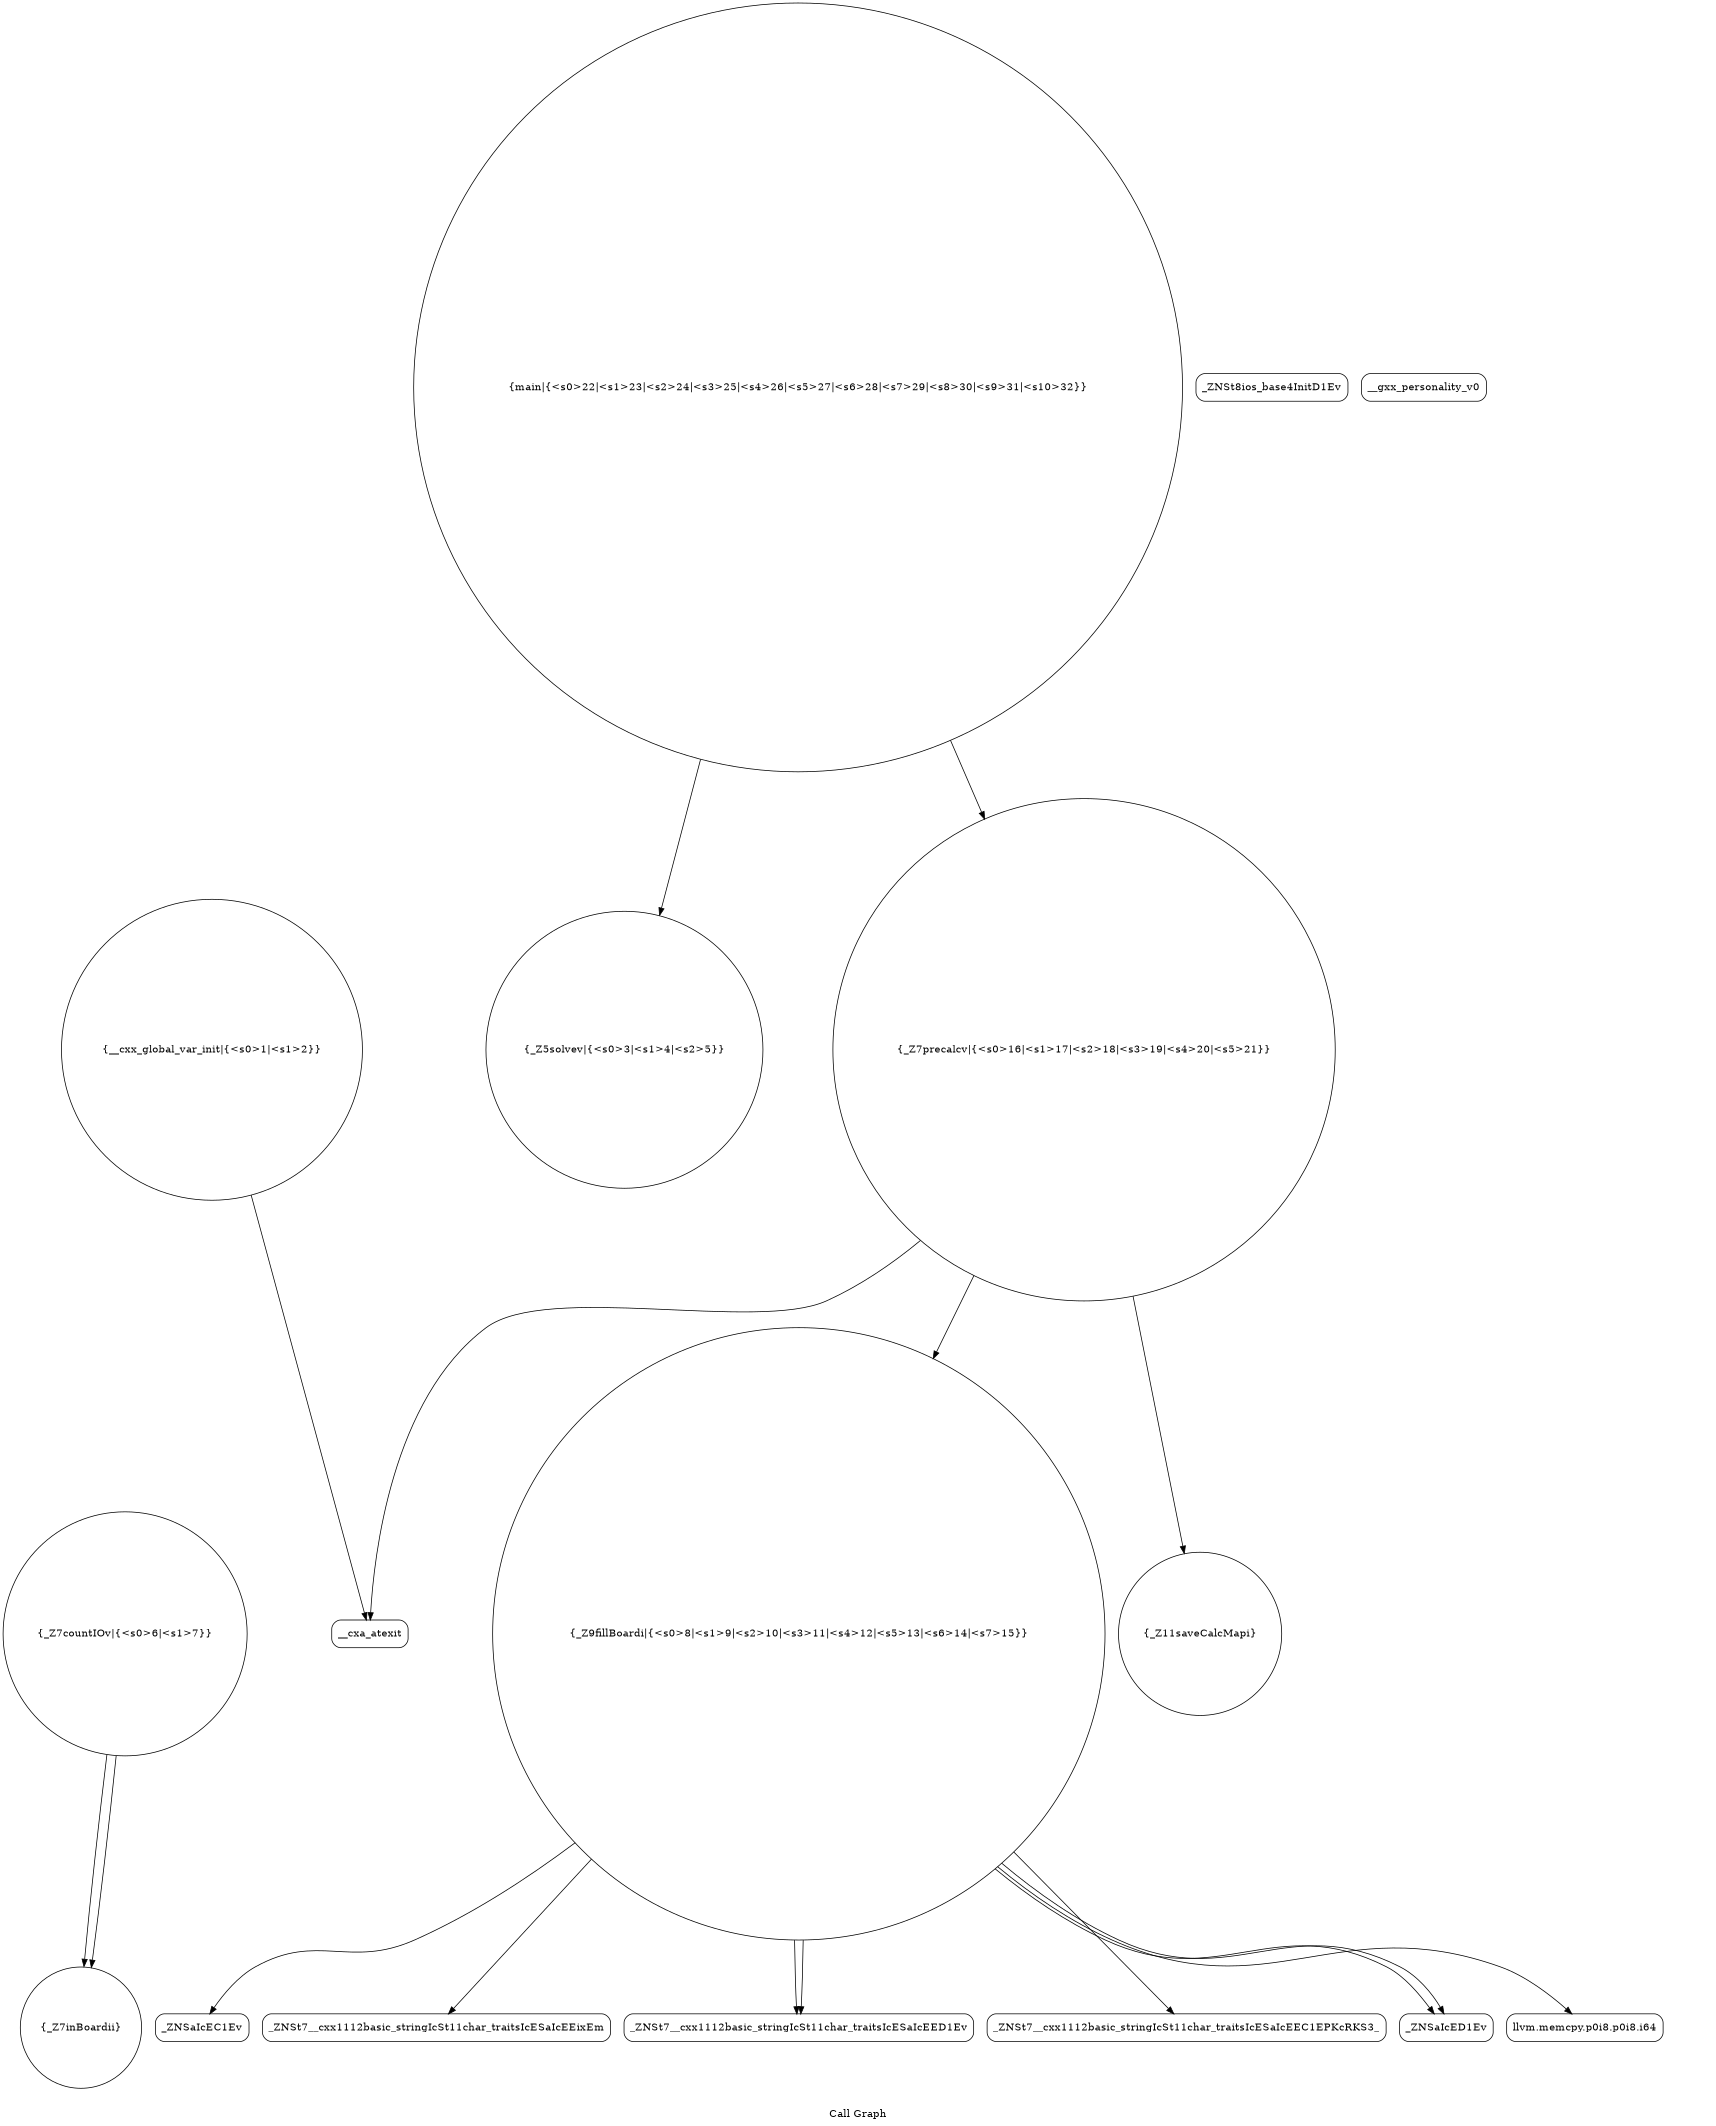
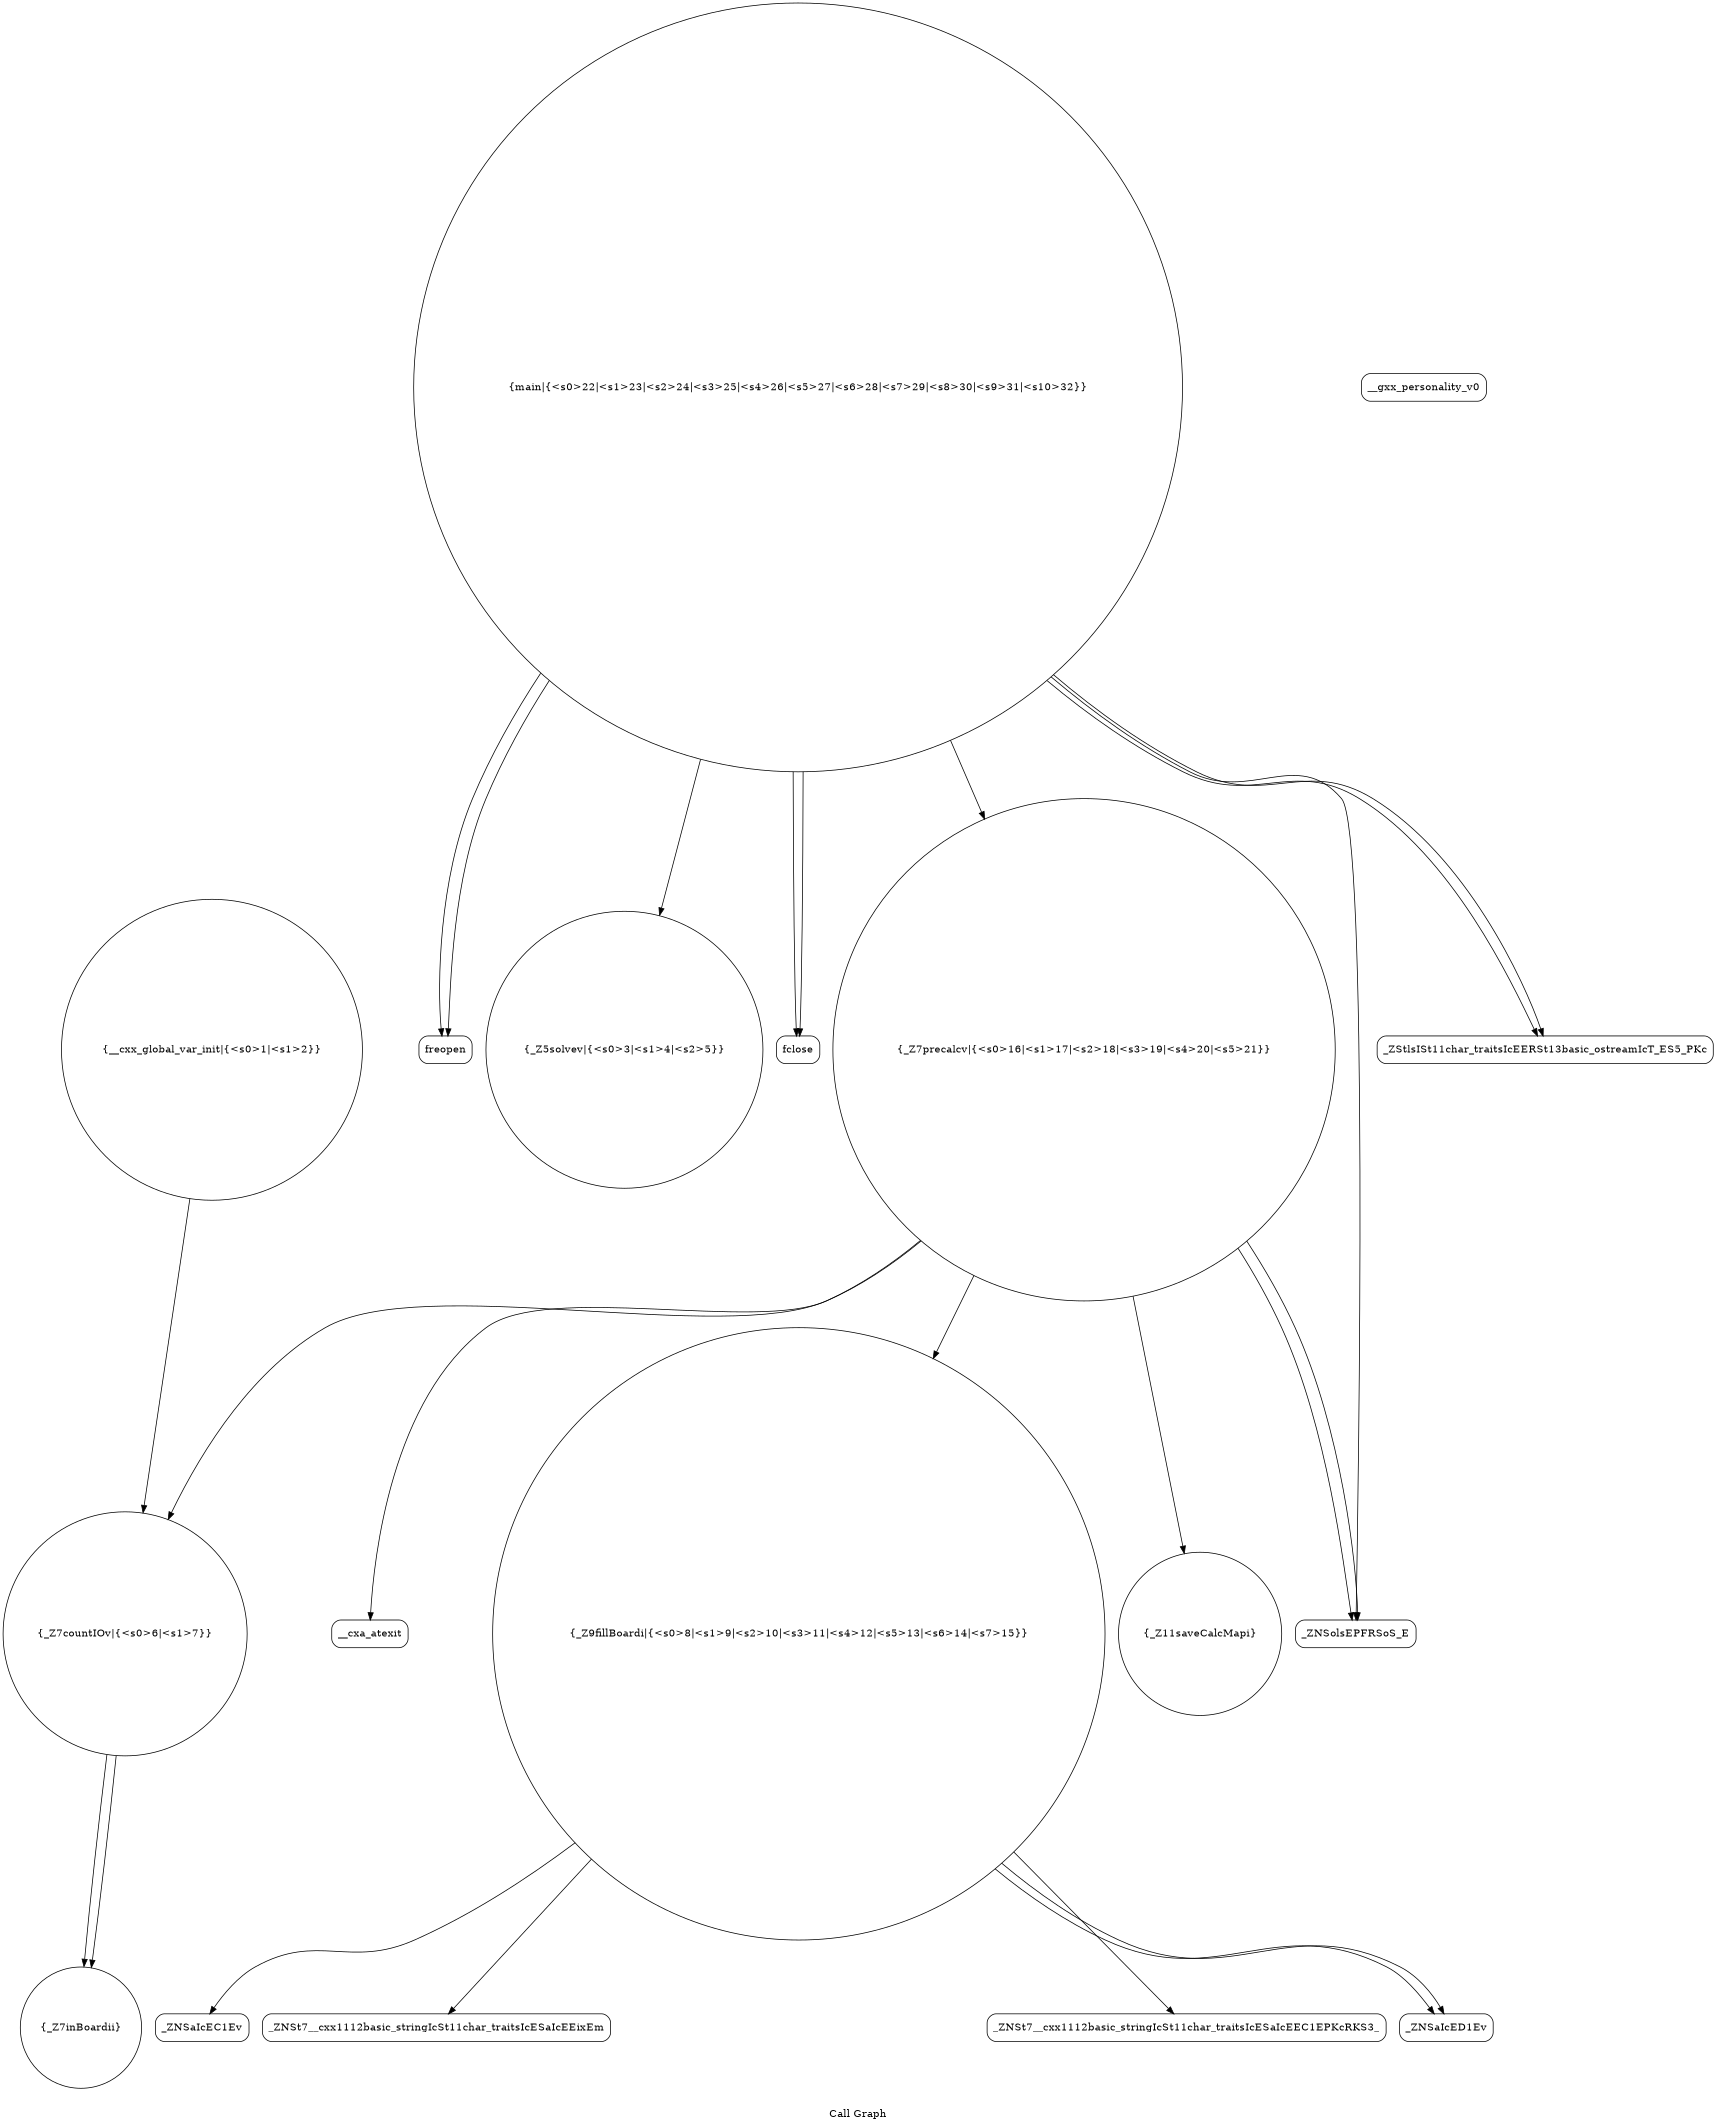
(1272, 387) -> none
none -> (446, 1050)
none -> (798, 1050)
none -> (1545, 1050)
none -> (510, 1307)
(308, 1404) -> (167, 1352)
none -> (1356, 1634)
(799, 2028) -> none
(1585, 2028) -> none
